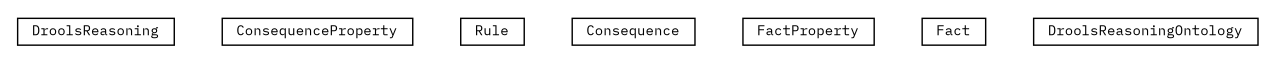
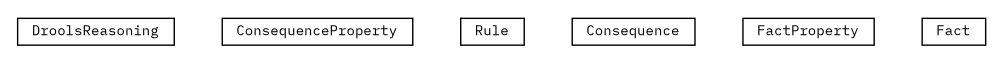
(1145, 31) -> none
